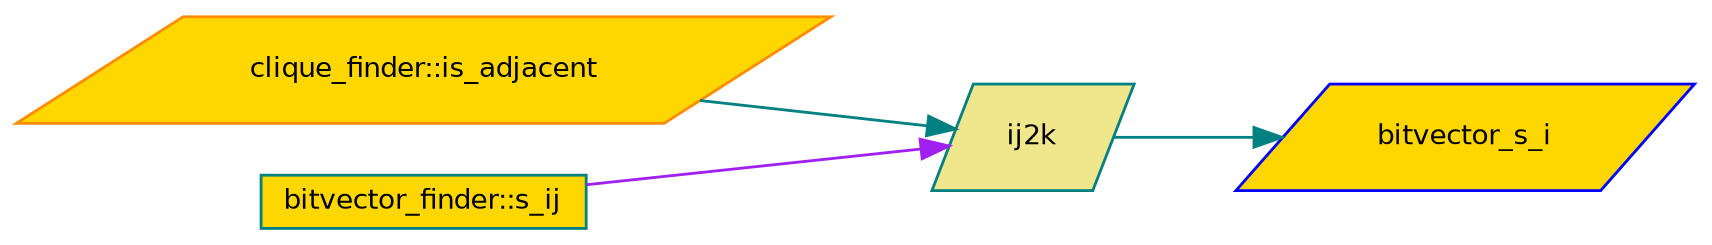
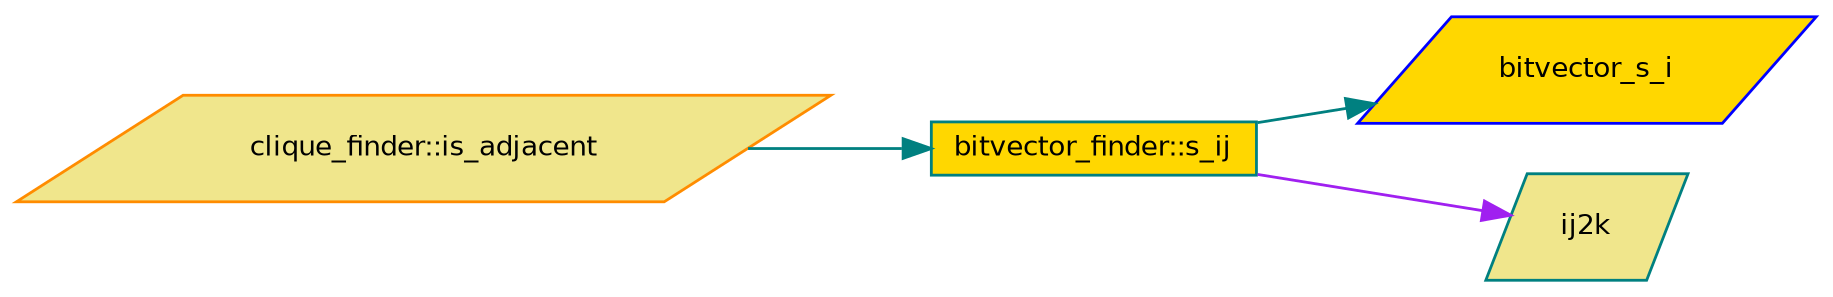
(424, 70) -> (424, 149)
(814, 113) -> (825, 149)
(1184, 137) -> (1302, 115)
